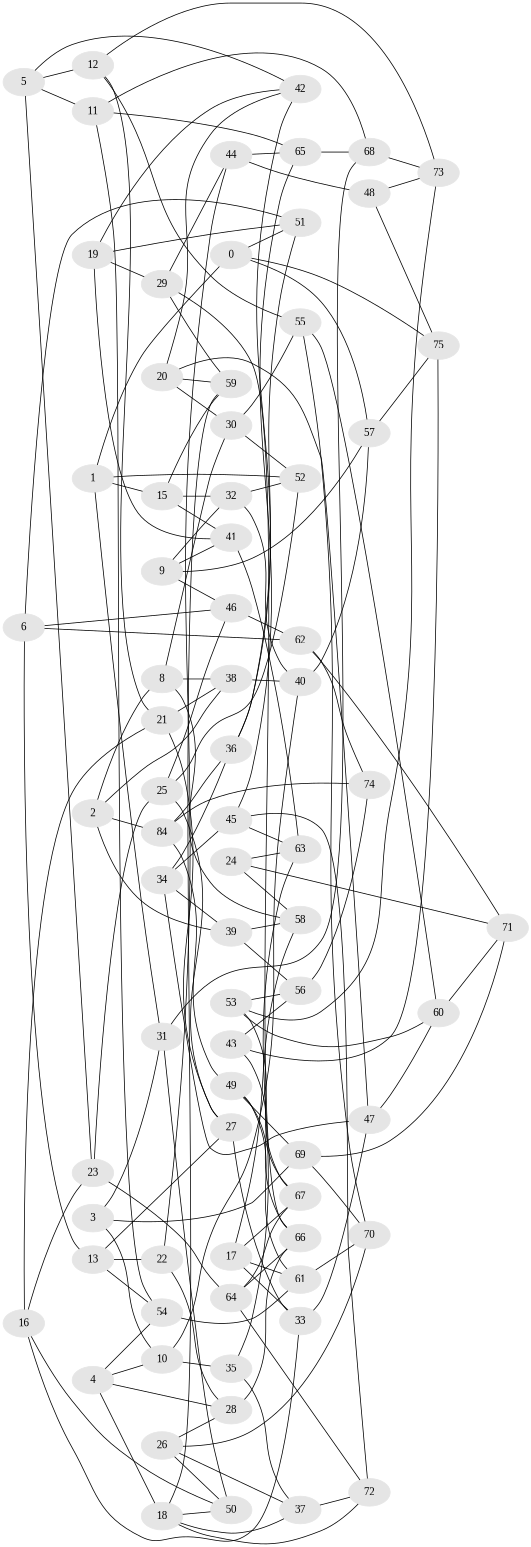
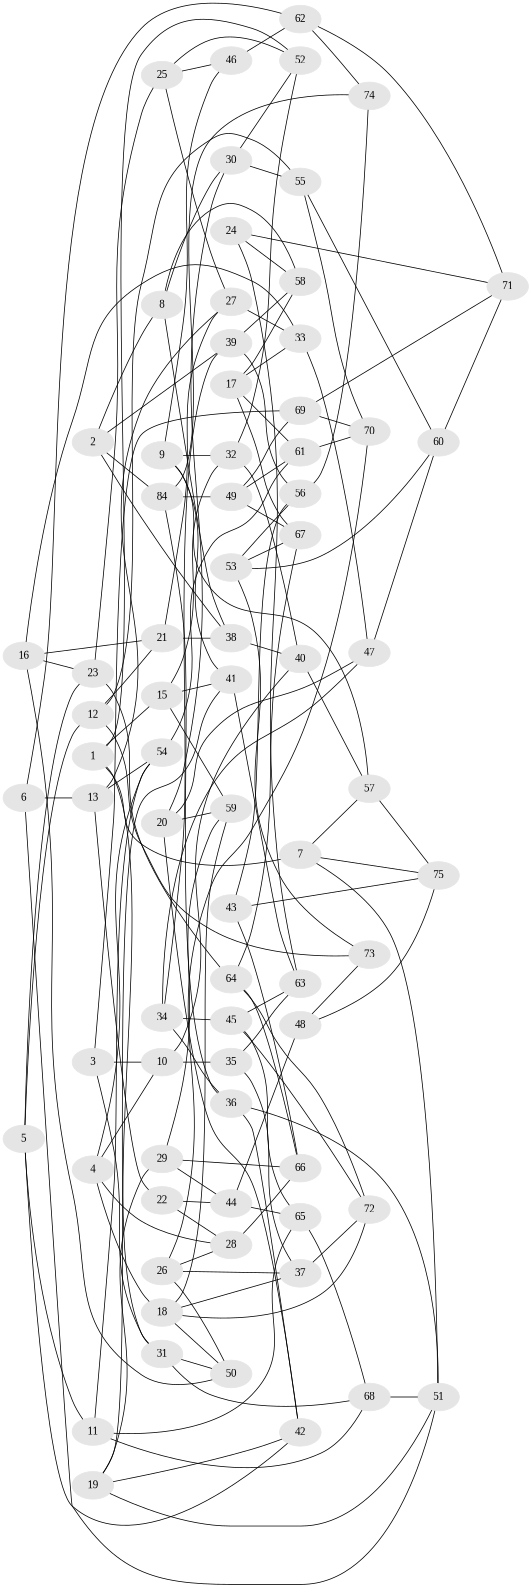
(404, 162) -> (404, 1397)
(231, 255) -> (300, 855)
(132, 618) -> none
